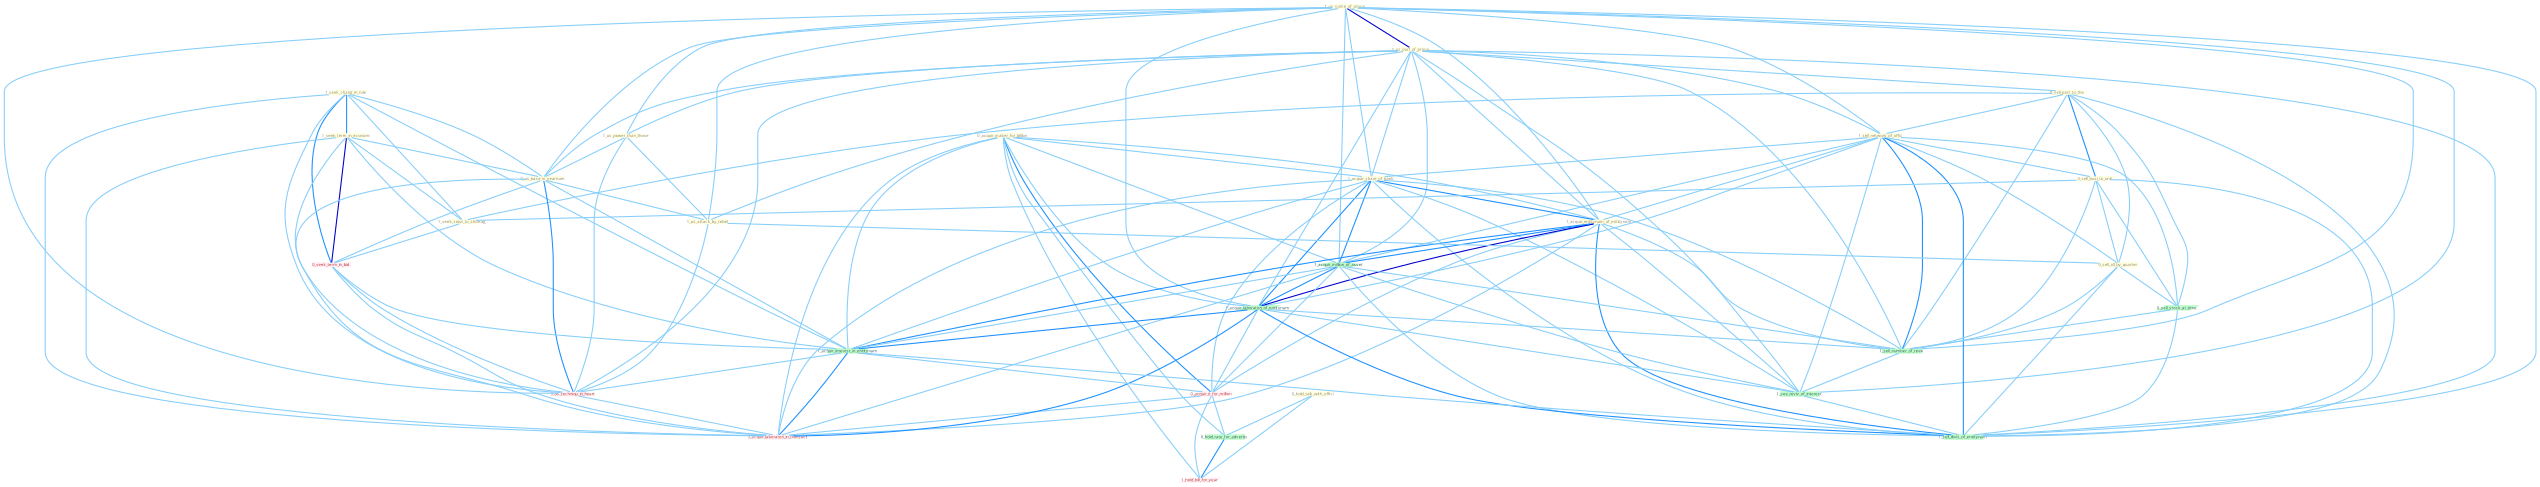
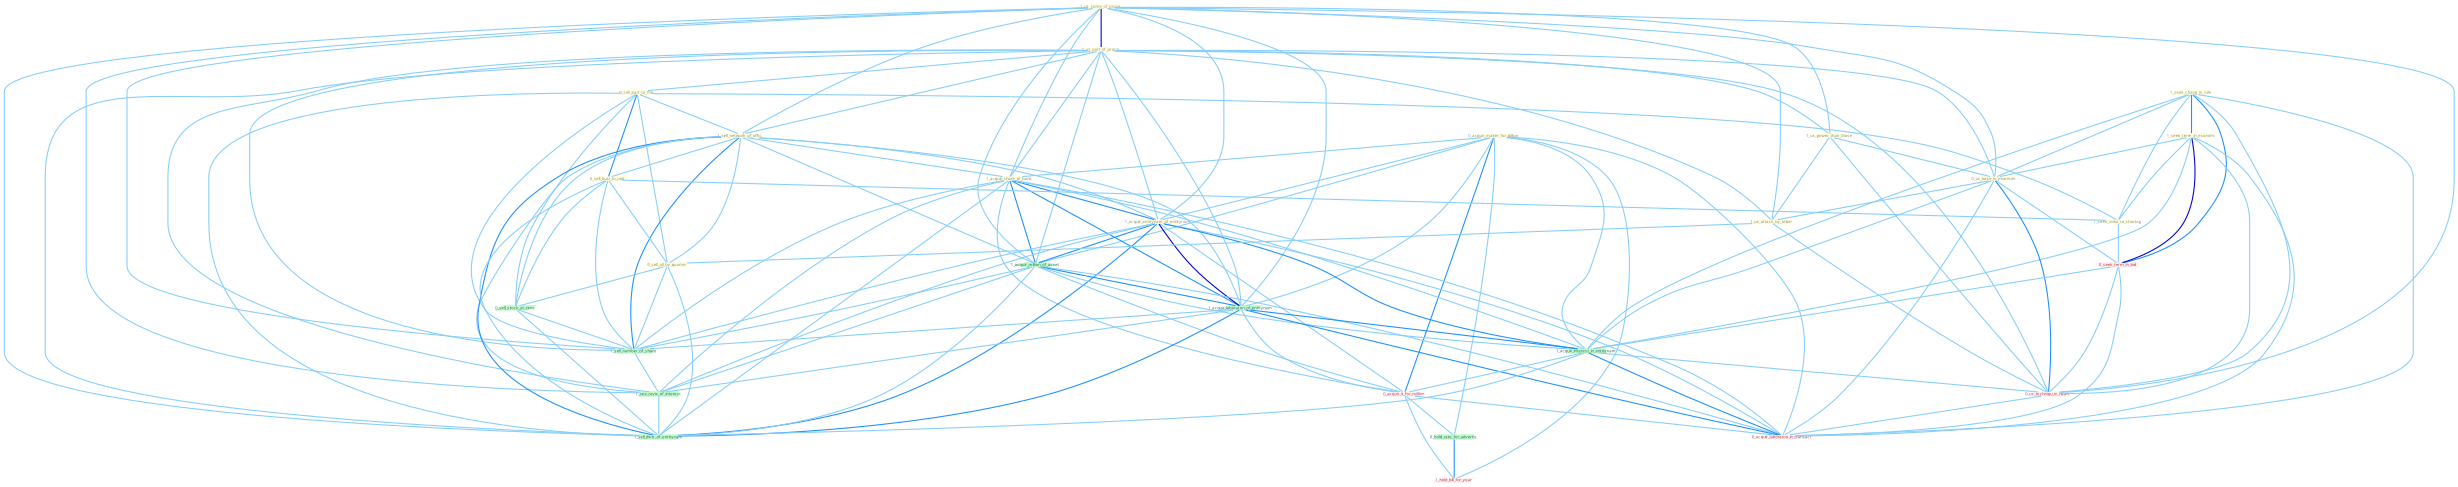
(1902, 351) -> (634, 351)
(1313, 394) -> none
